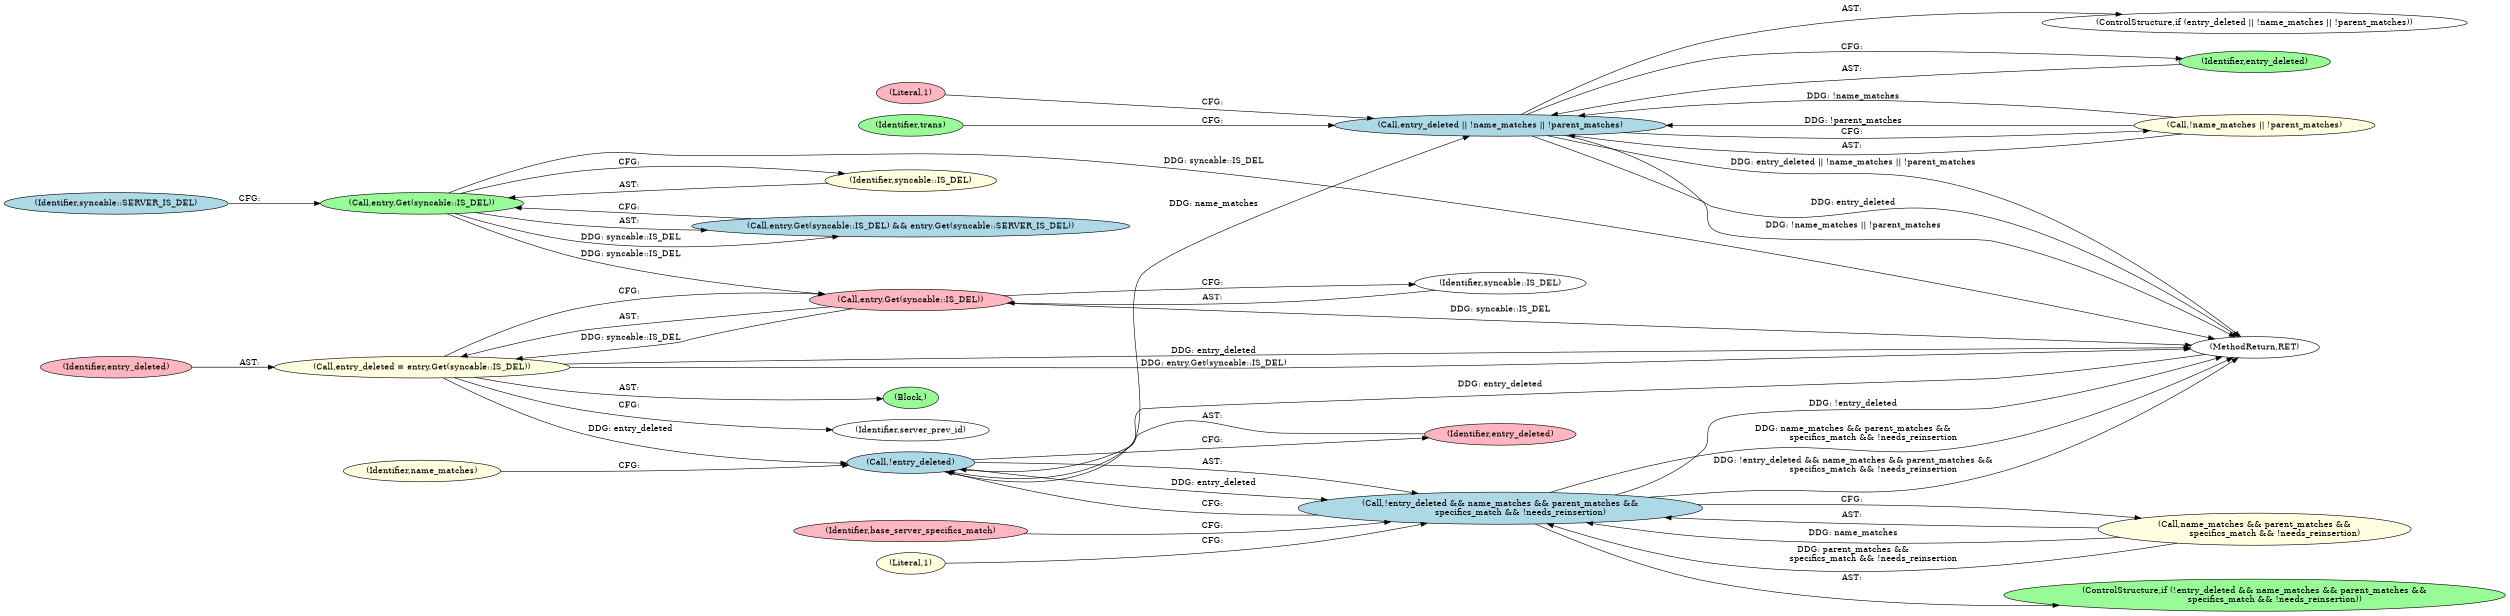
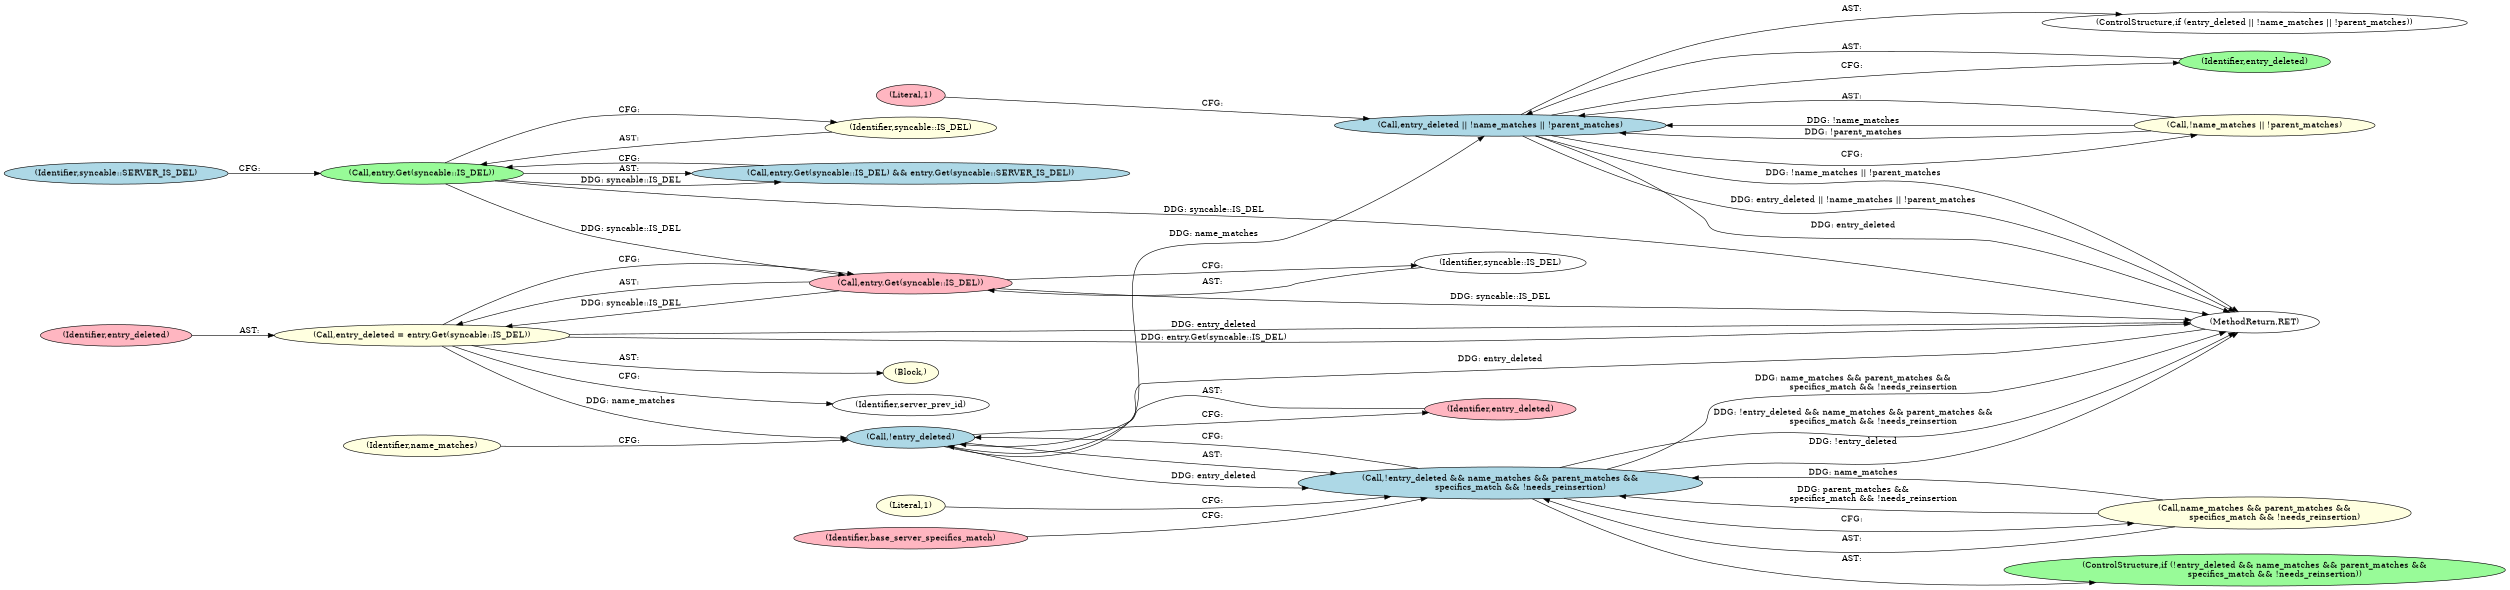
(911, 125) -> none
(911, 398) -> (911, 373)
(631, 429) -> (631, 401)
